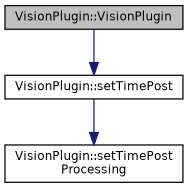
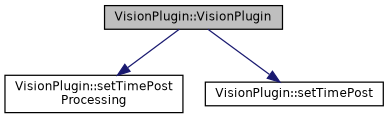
(94, 116) -> (154, 48)
